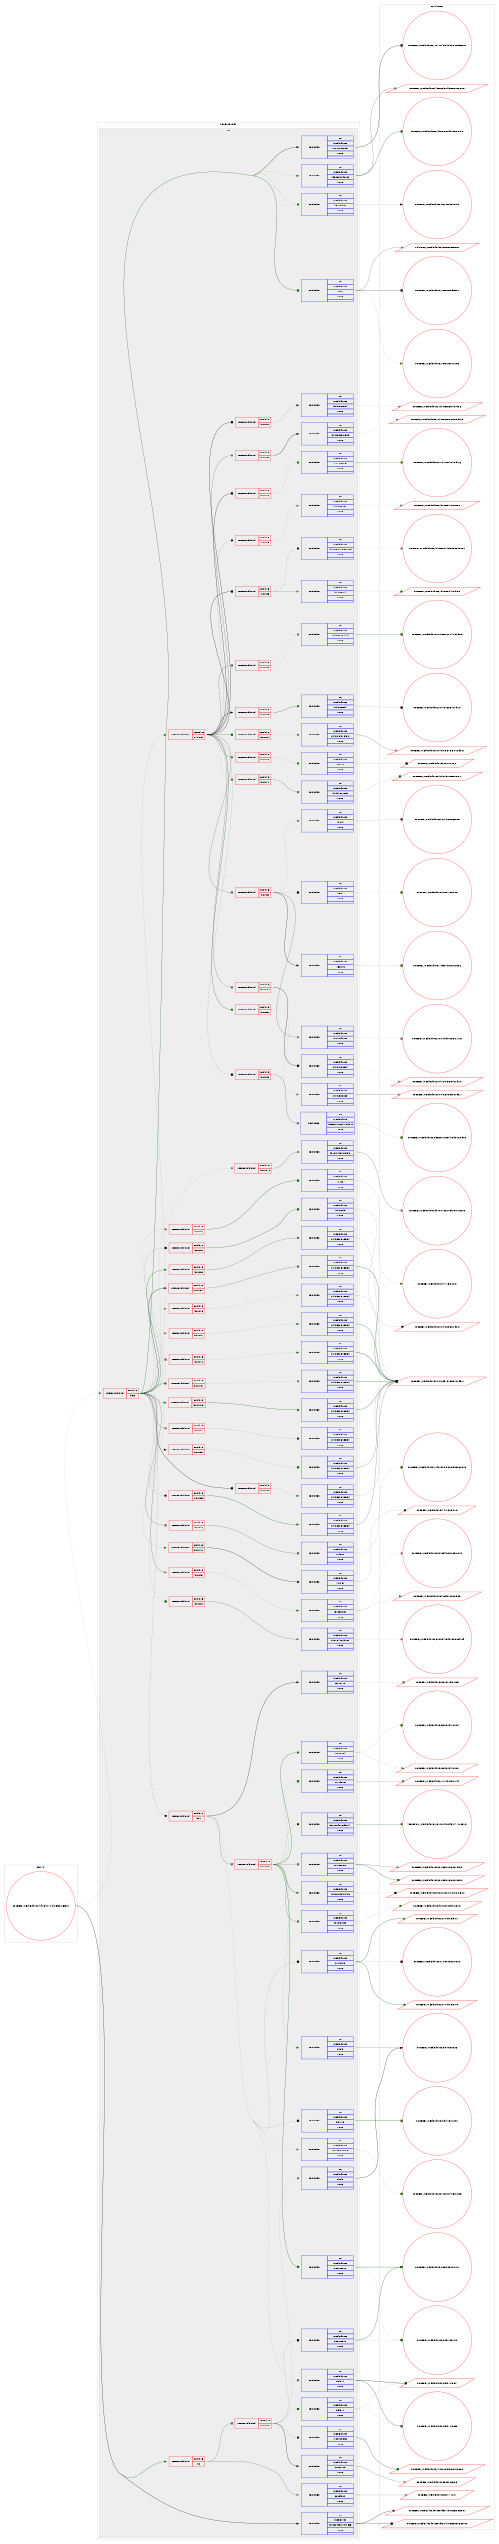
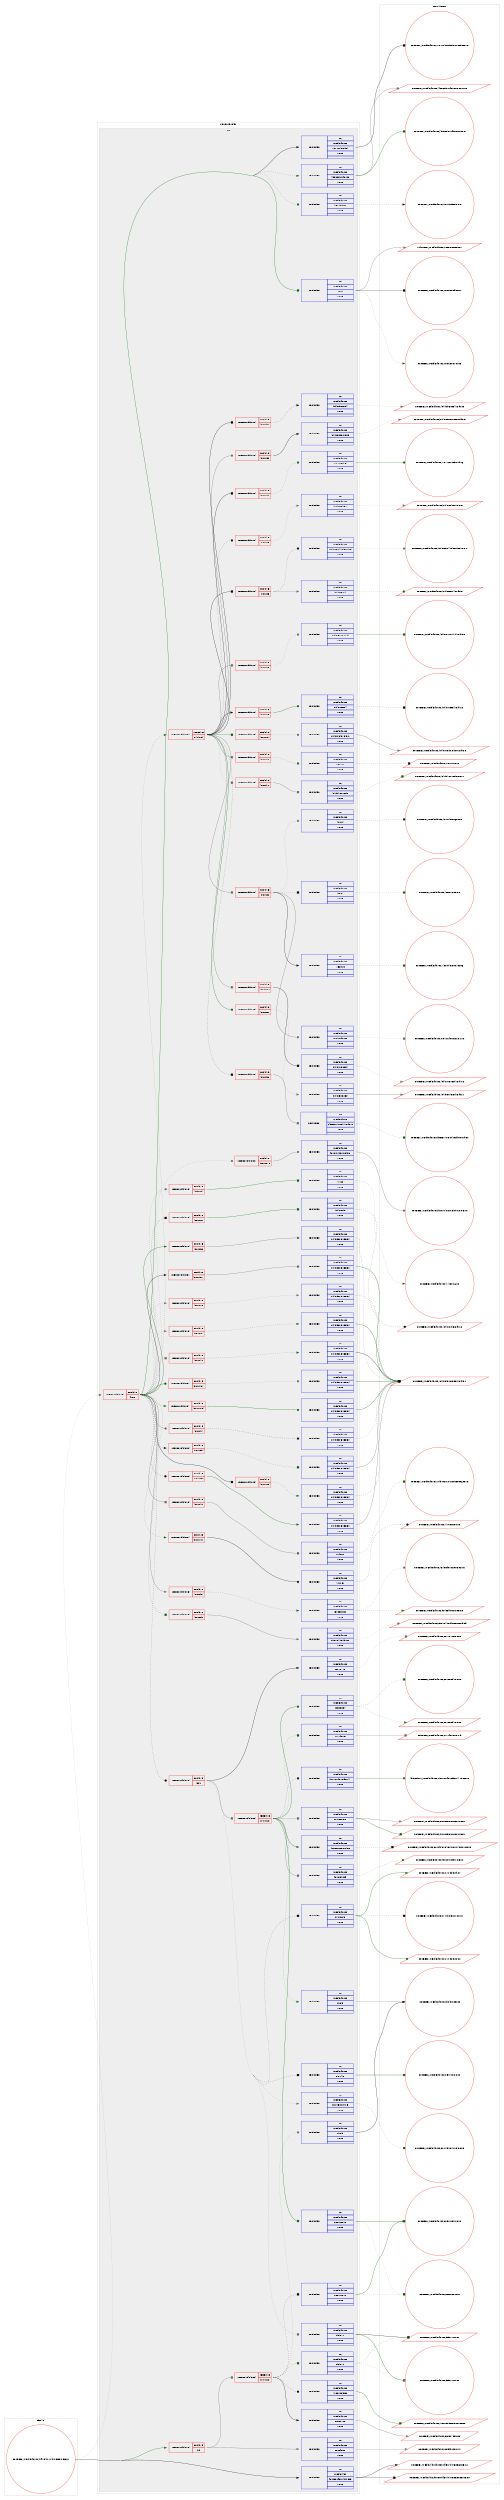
(437, 1639) -> (440, 1623)
(437, 1893) -> (440, 1847)
(437, 2495) -> (440, 2449)
